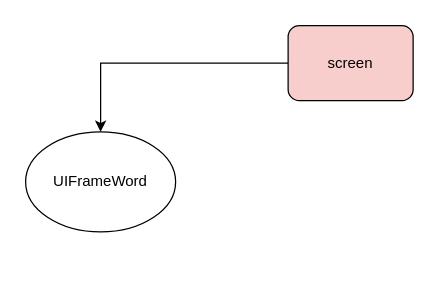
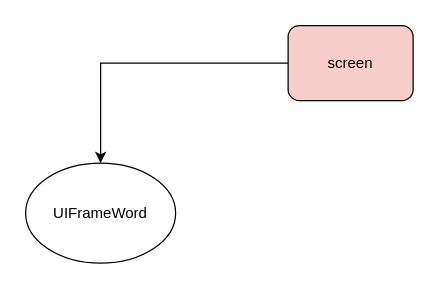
(101, 182) -> (101, 213)
